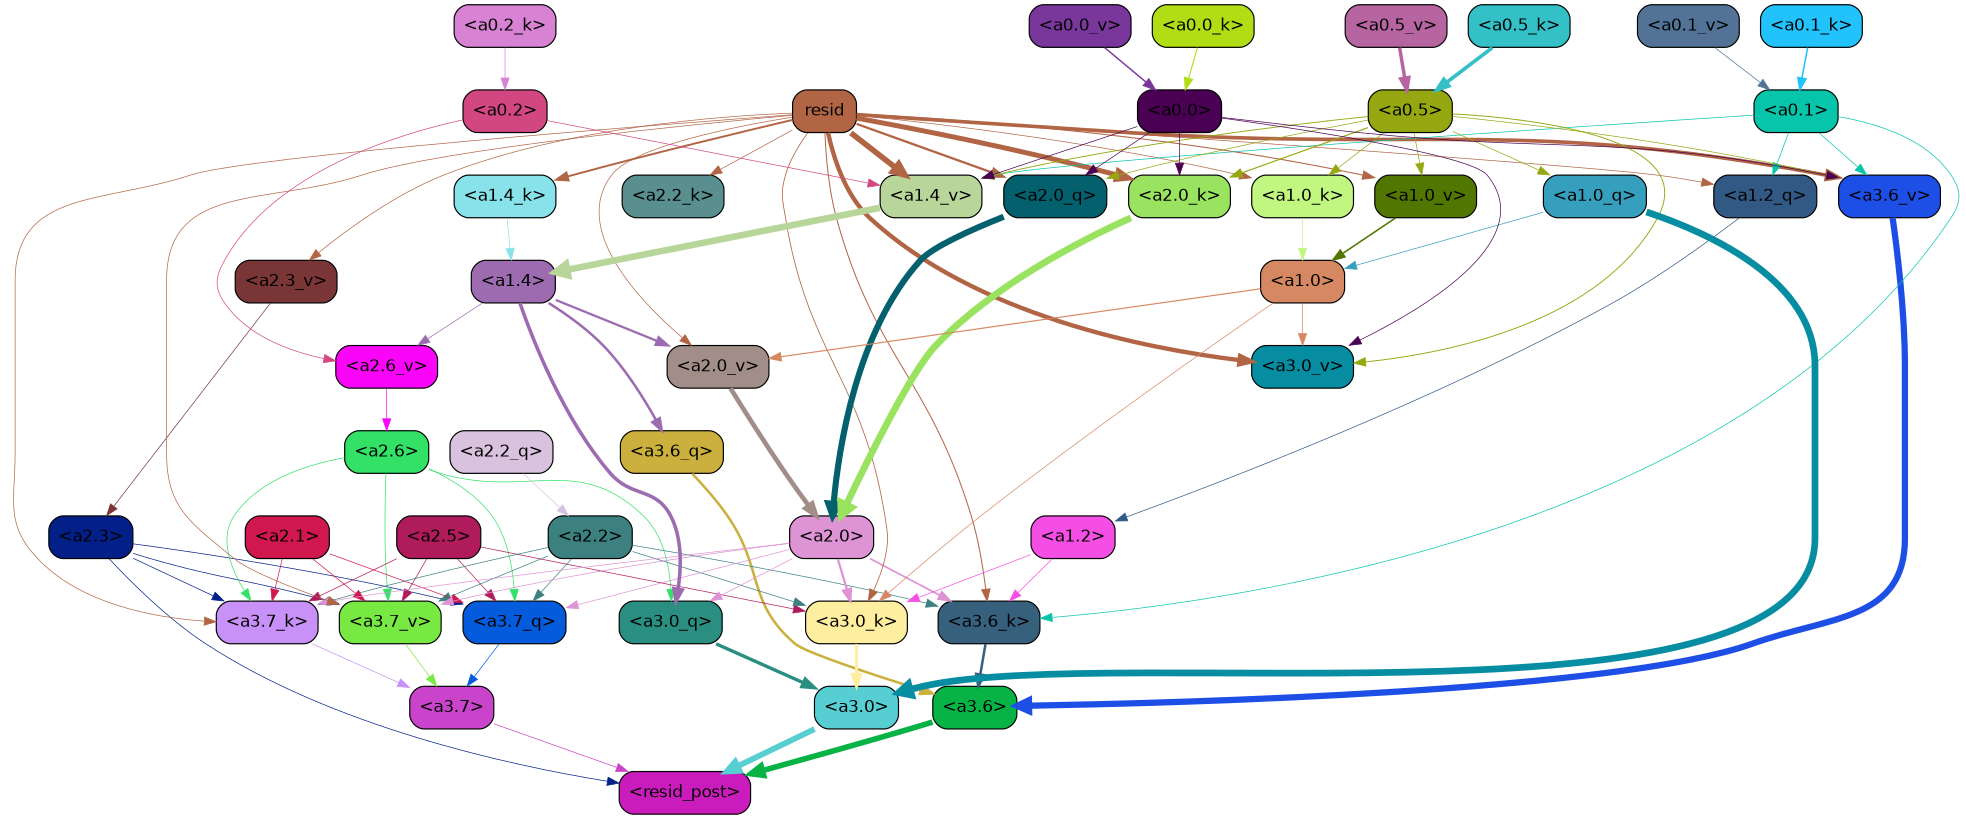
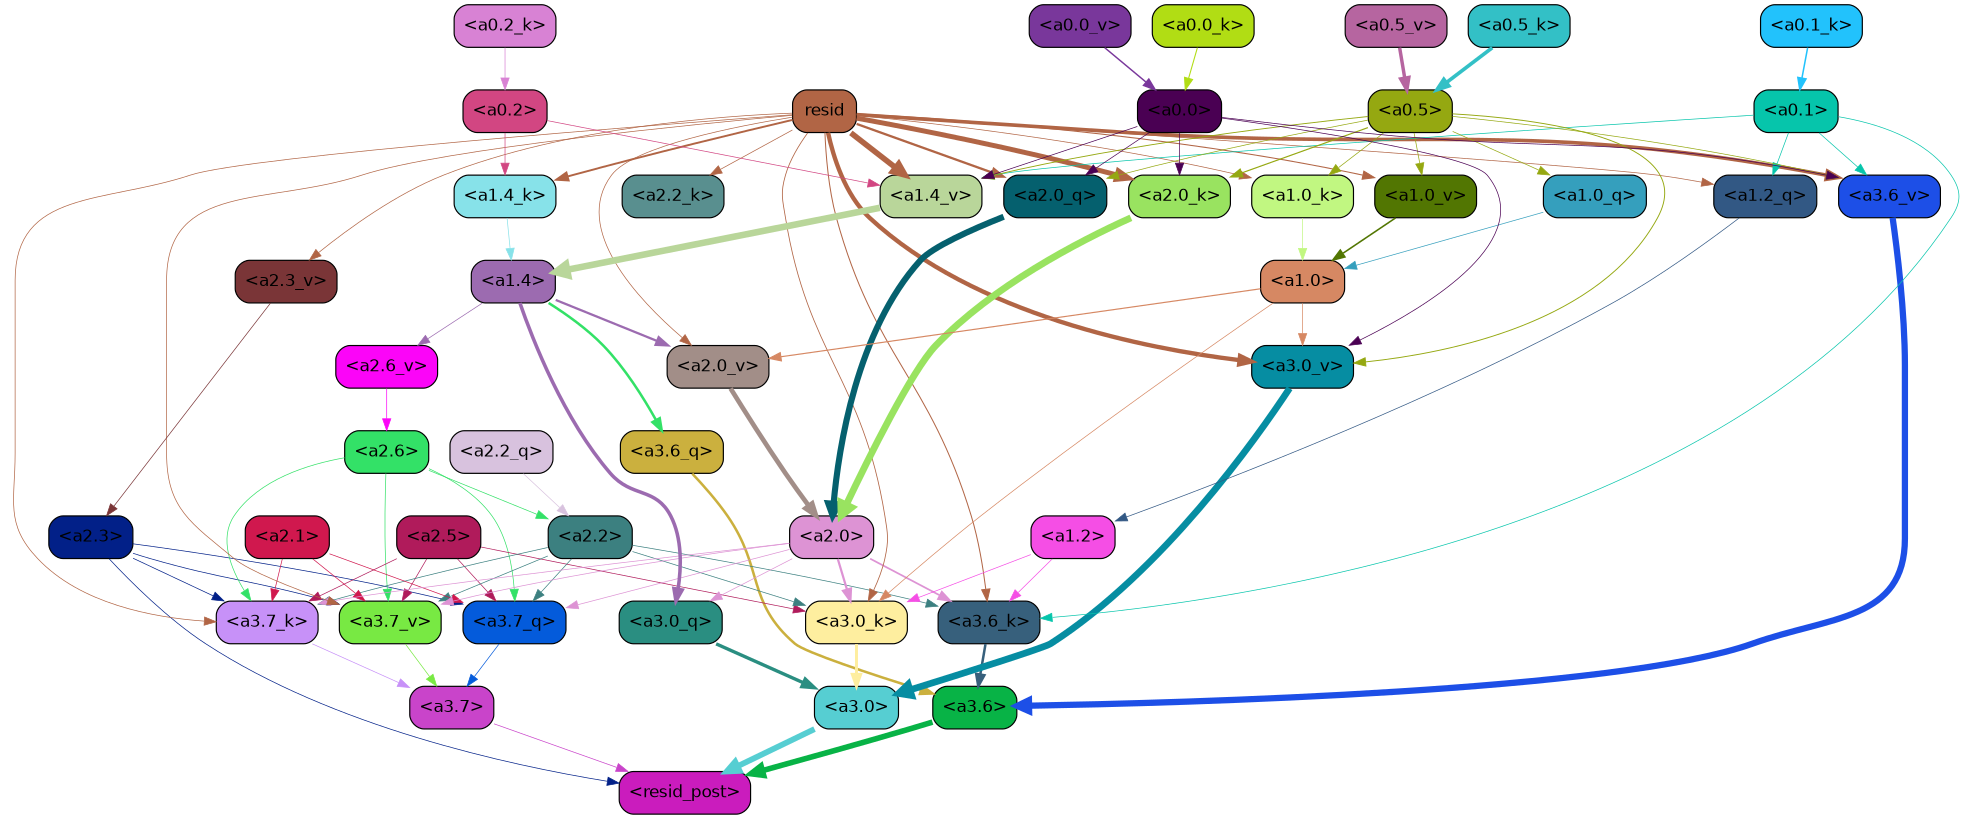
(1688, 26) -> none
(263, 213) -> (505, 148)
(611, 354) -> (611, 354)
(580, 483) -> (483, 492)
(1595, 660) -> (1130, 580)
